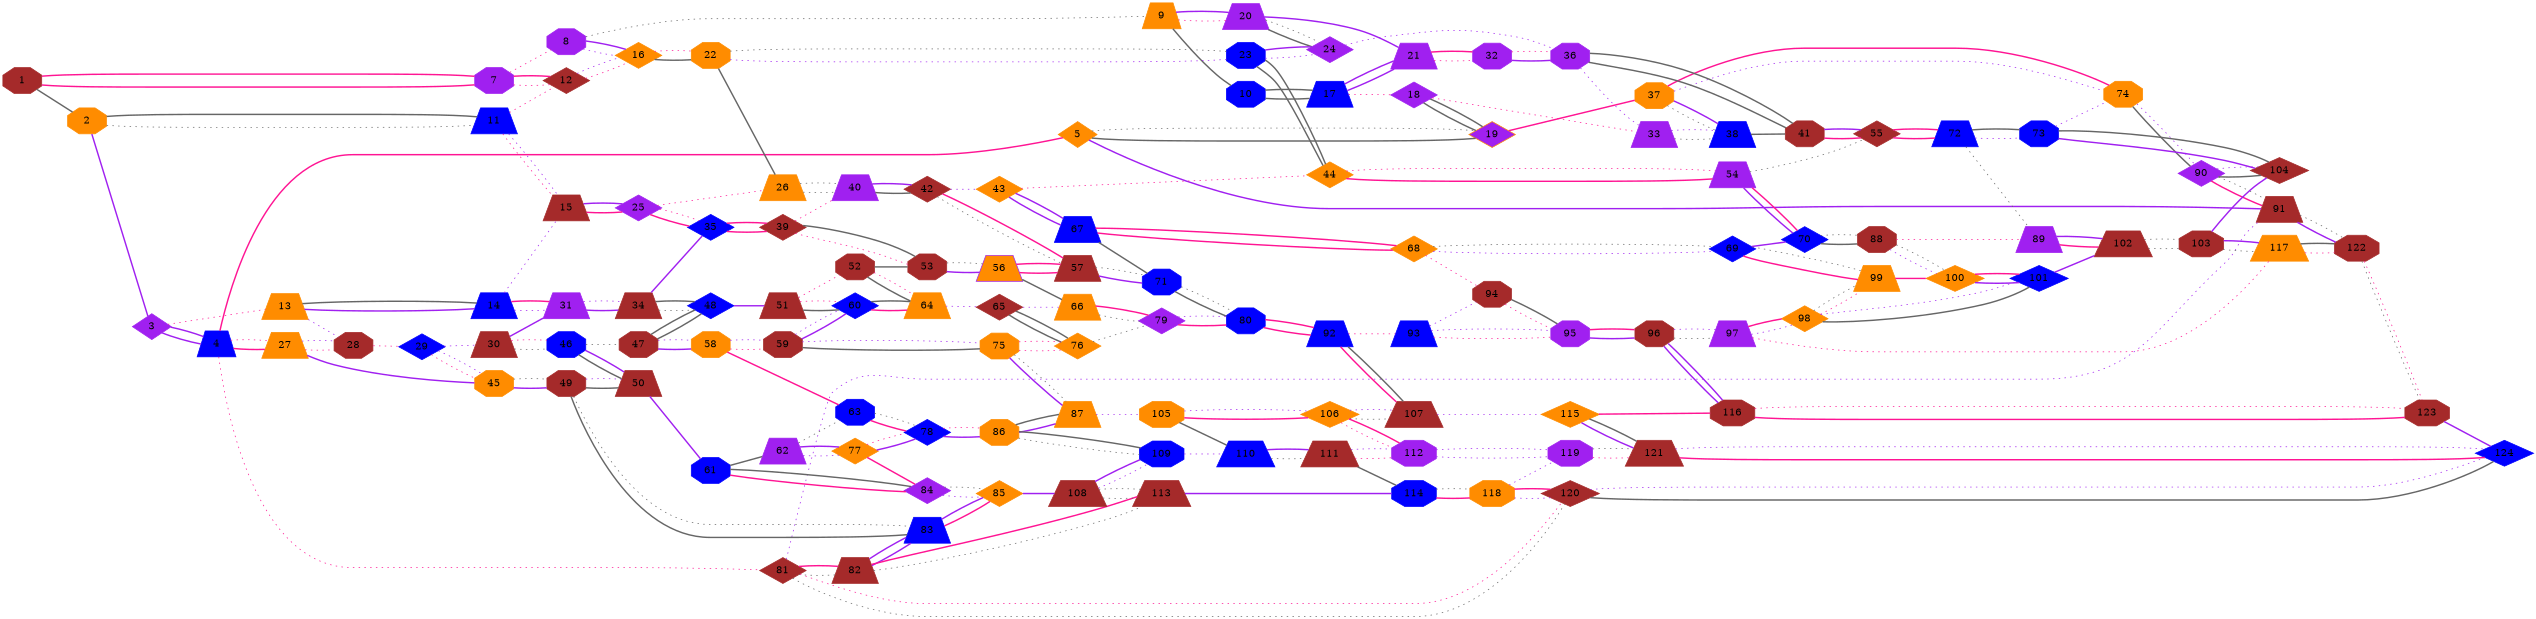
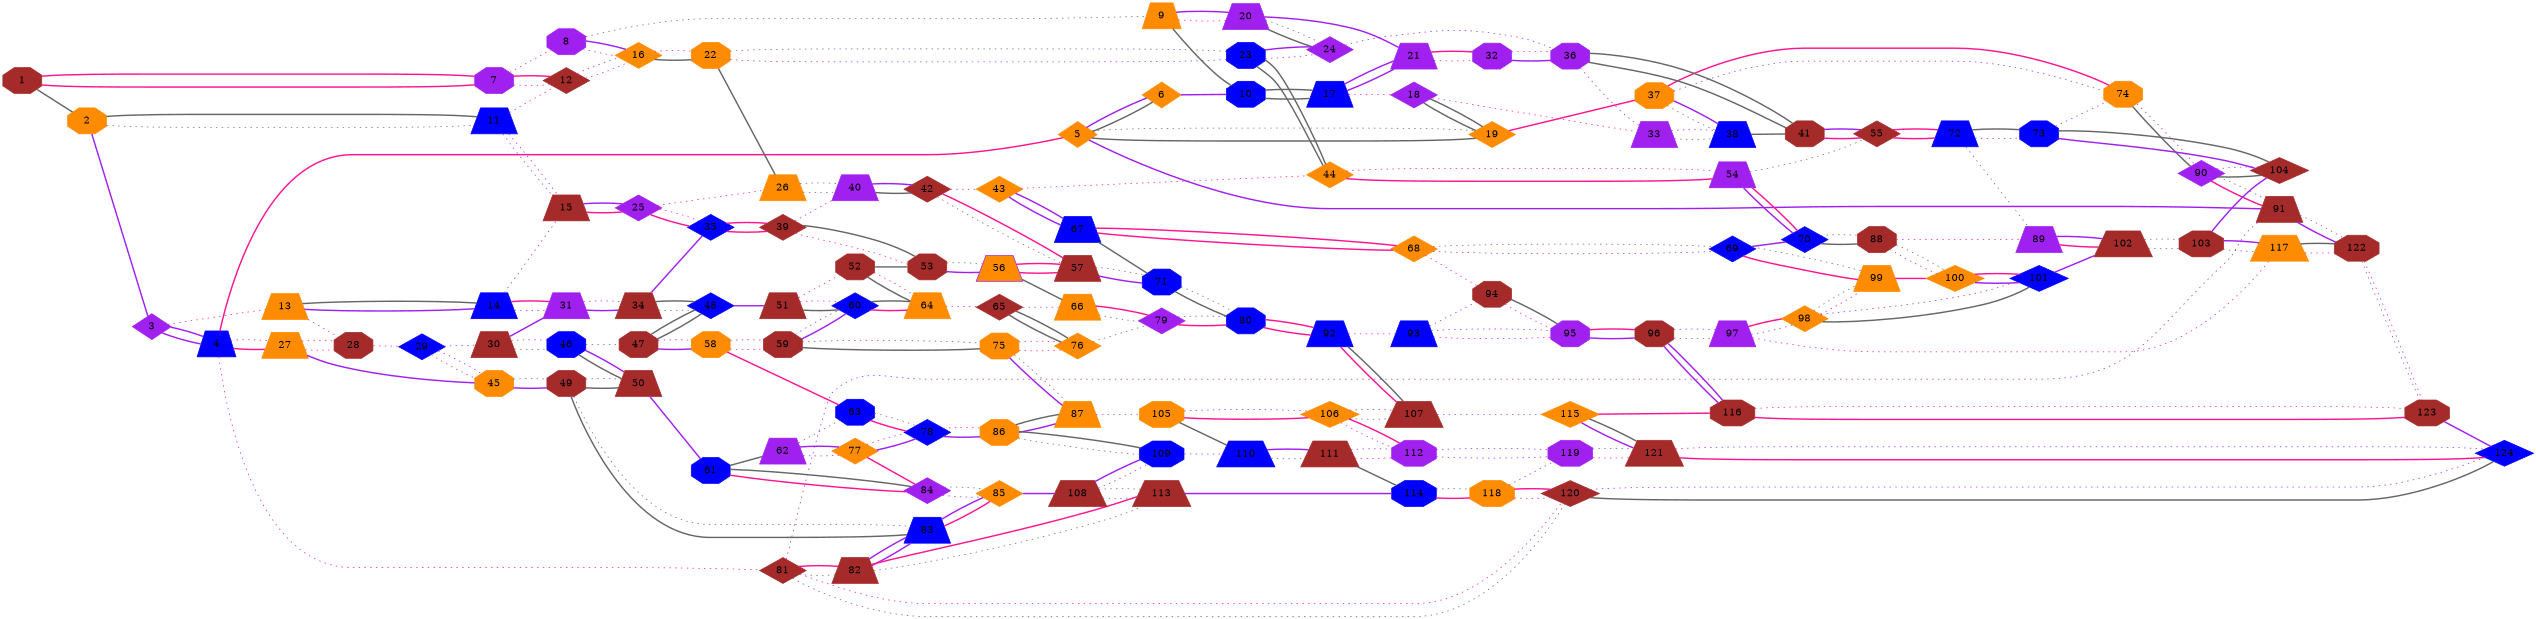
none -> (1162, 95)
(1492, 135) -> (1492, 135)
